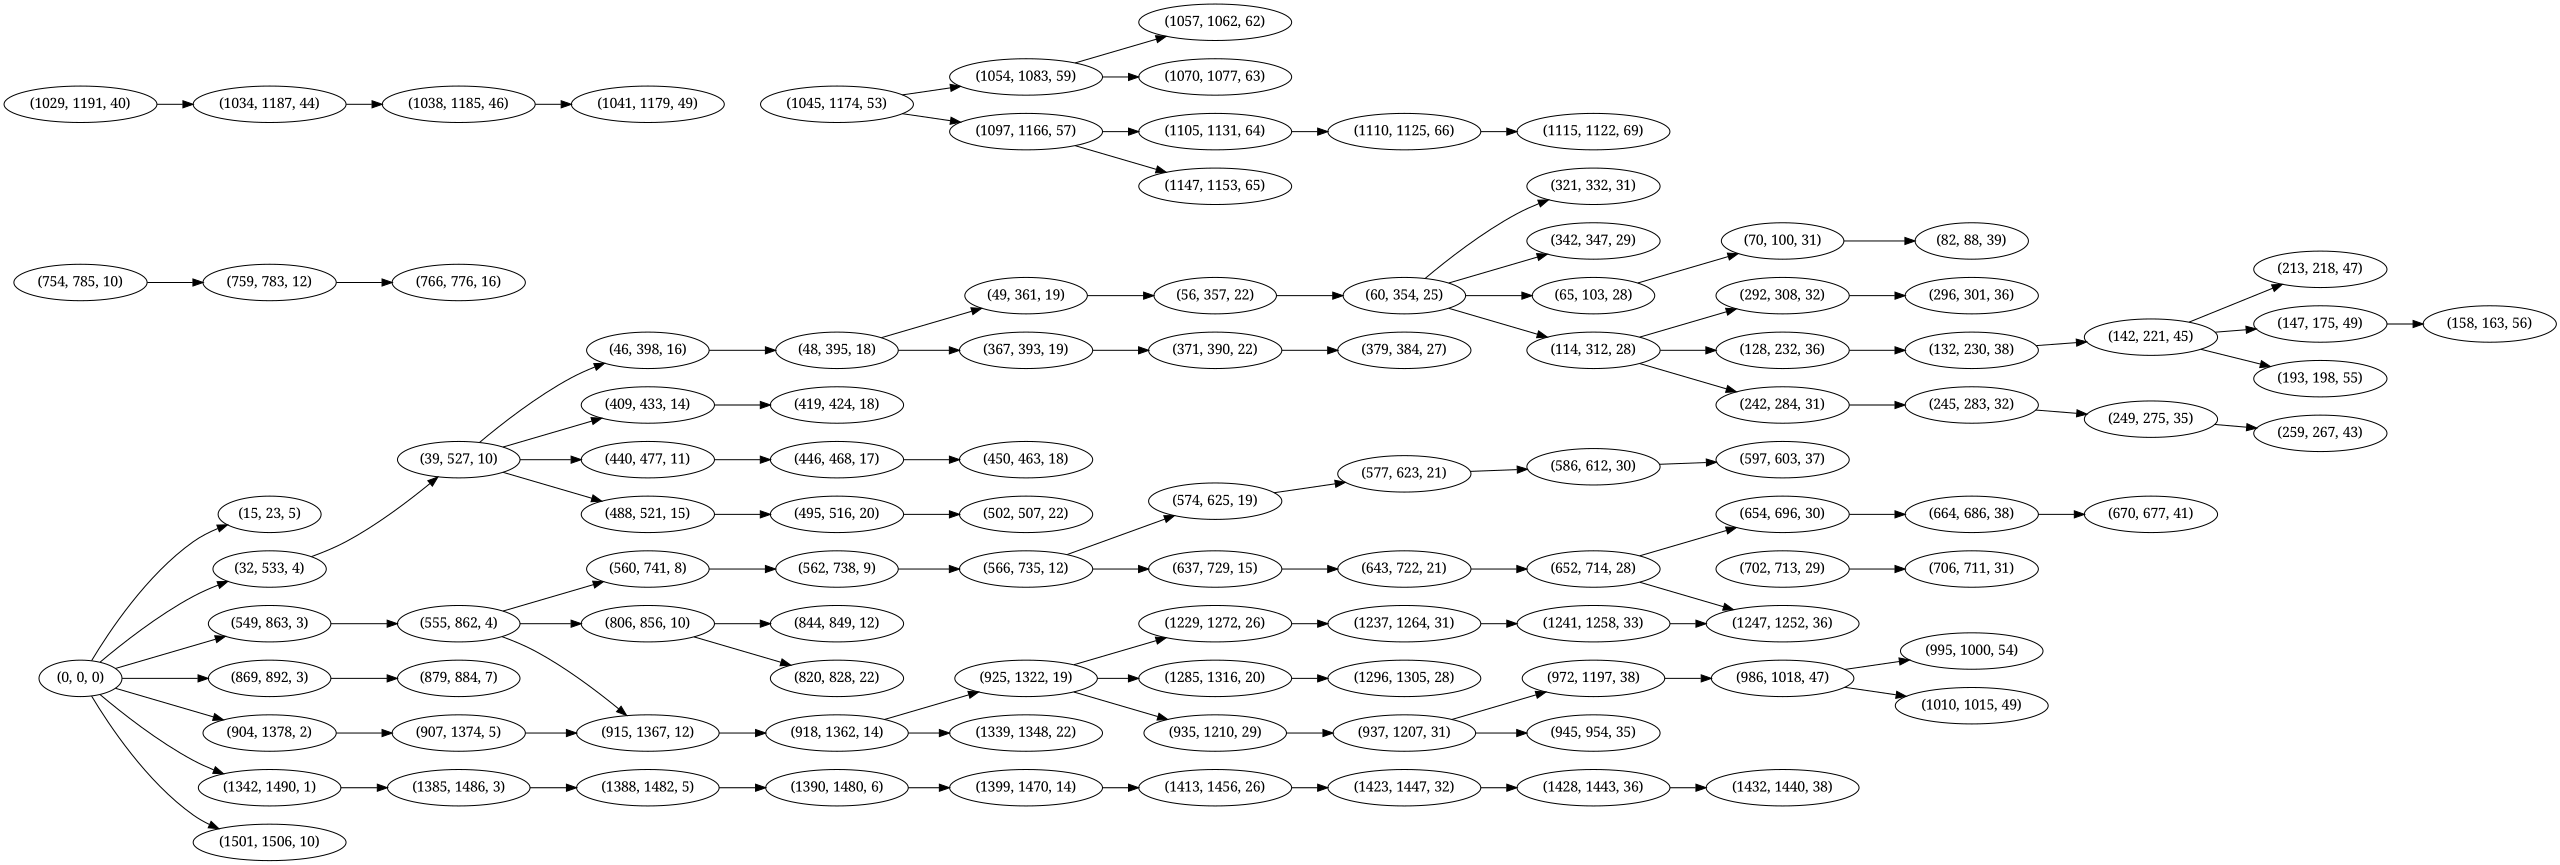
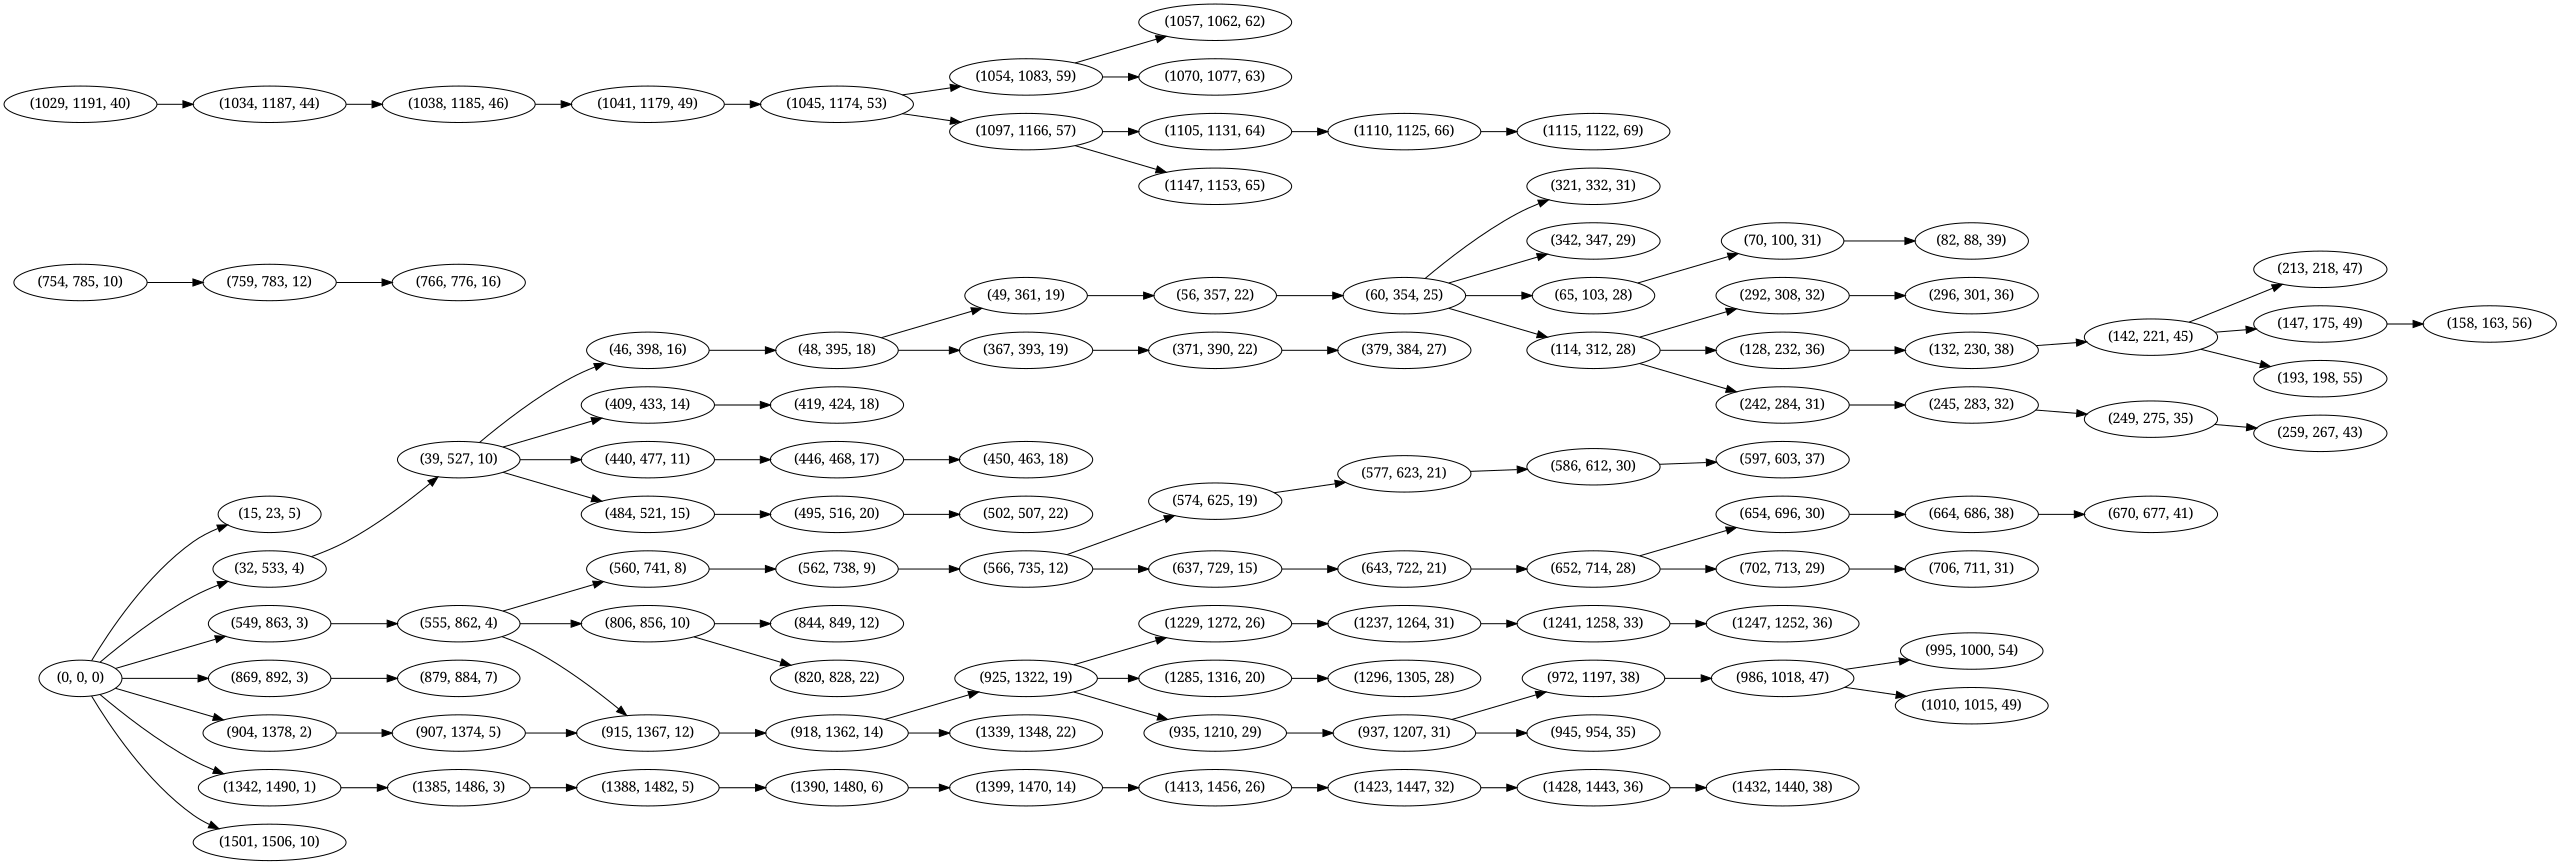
none -> (737, 104)
(648, 514) -> (648, 514)
(1682, 595) -> (1683, 569)
